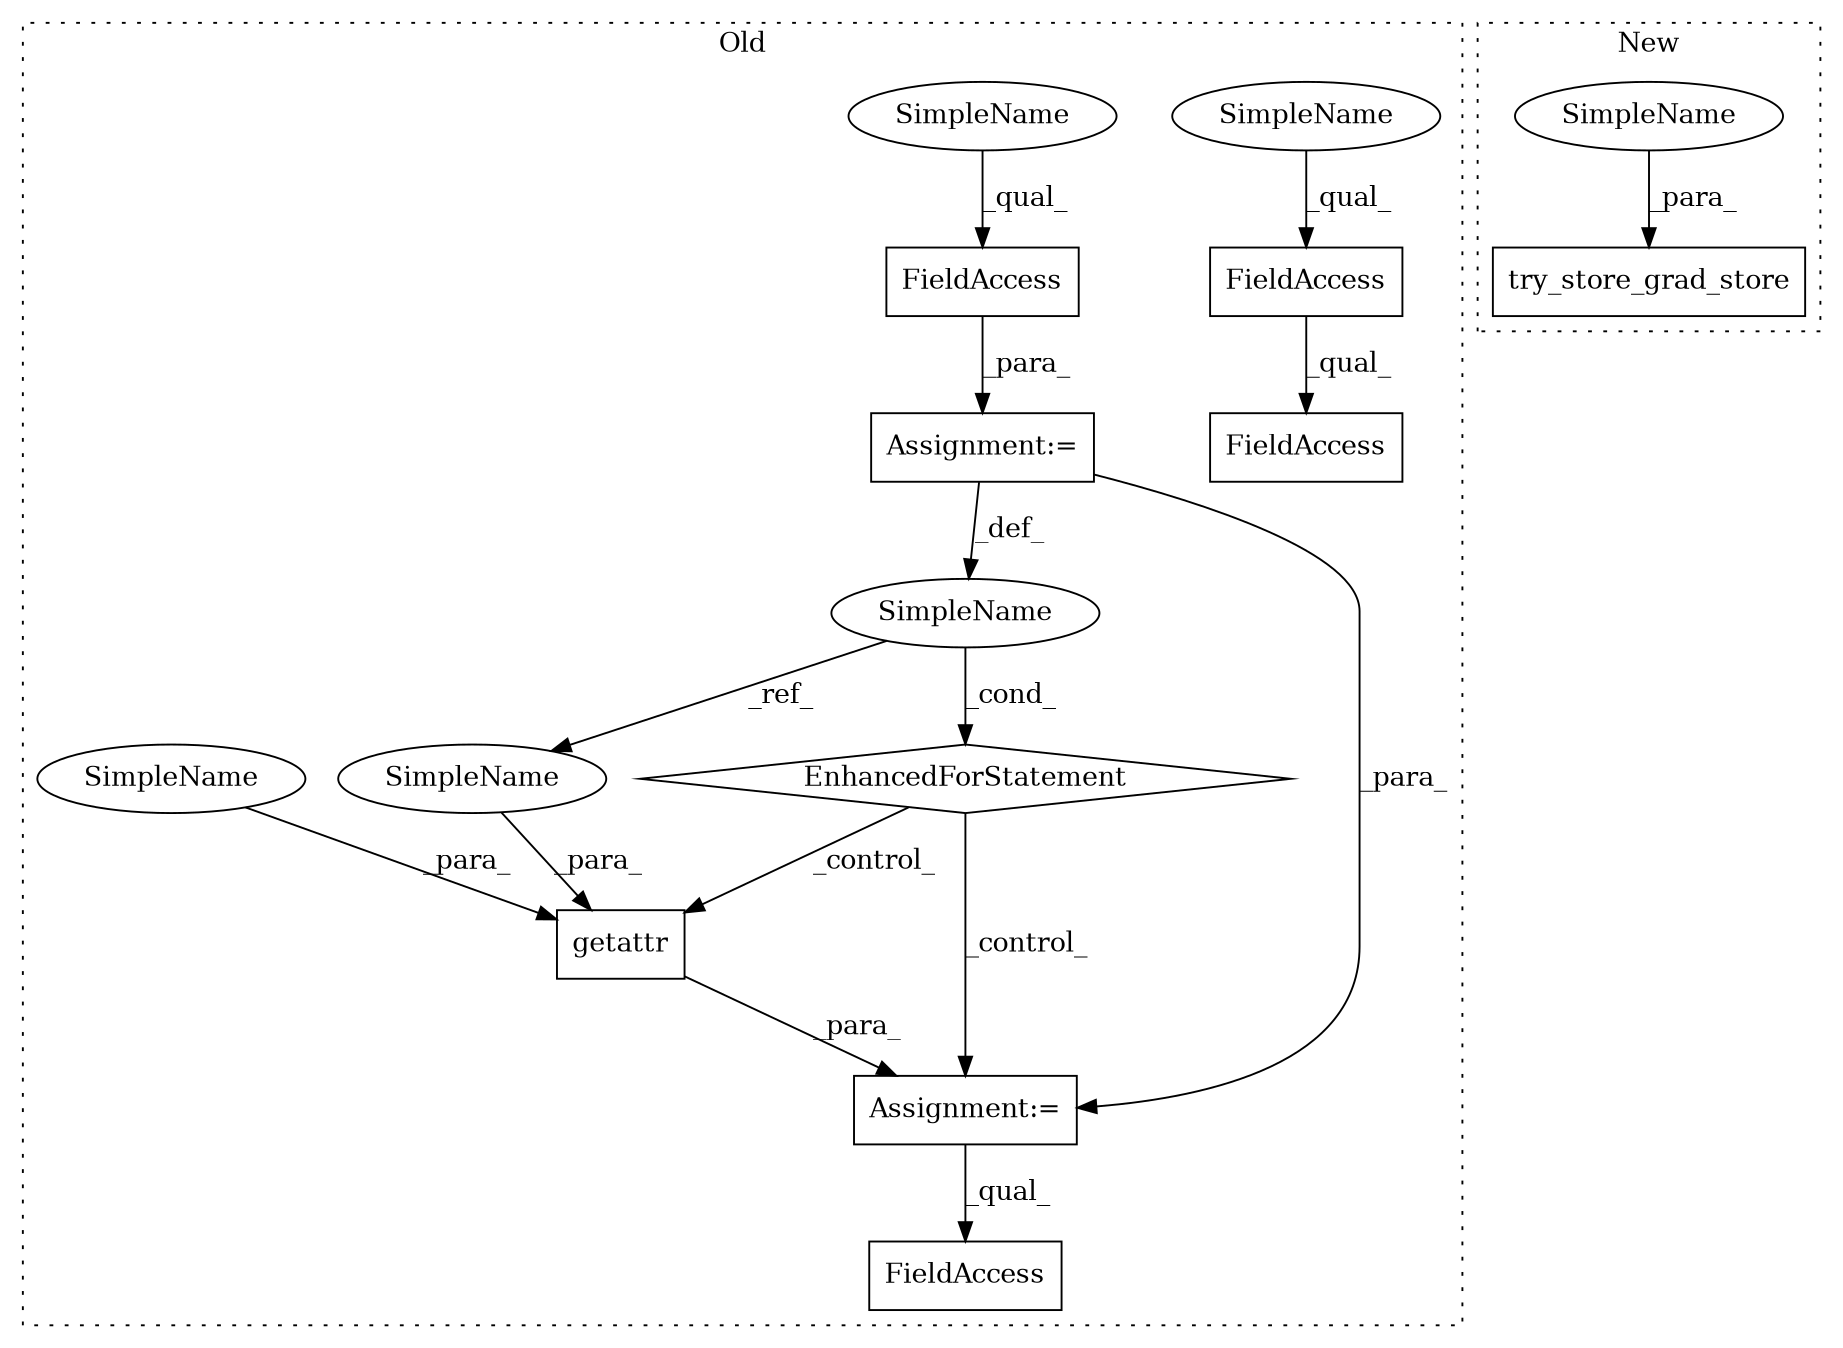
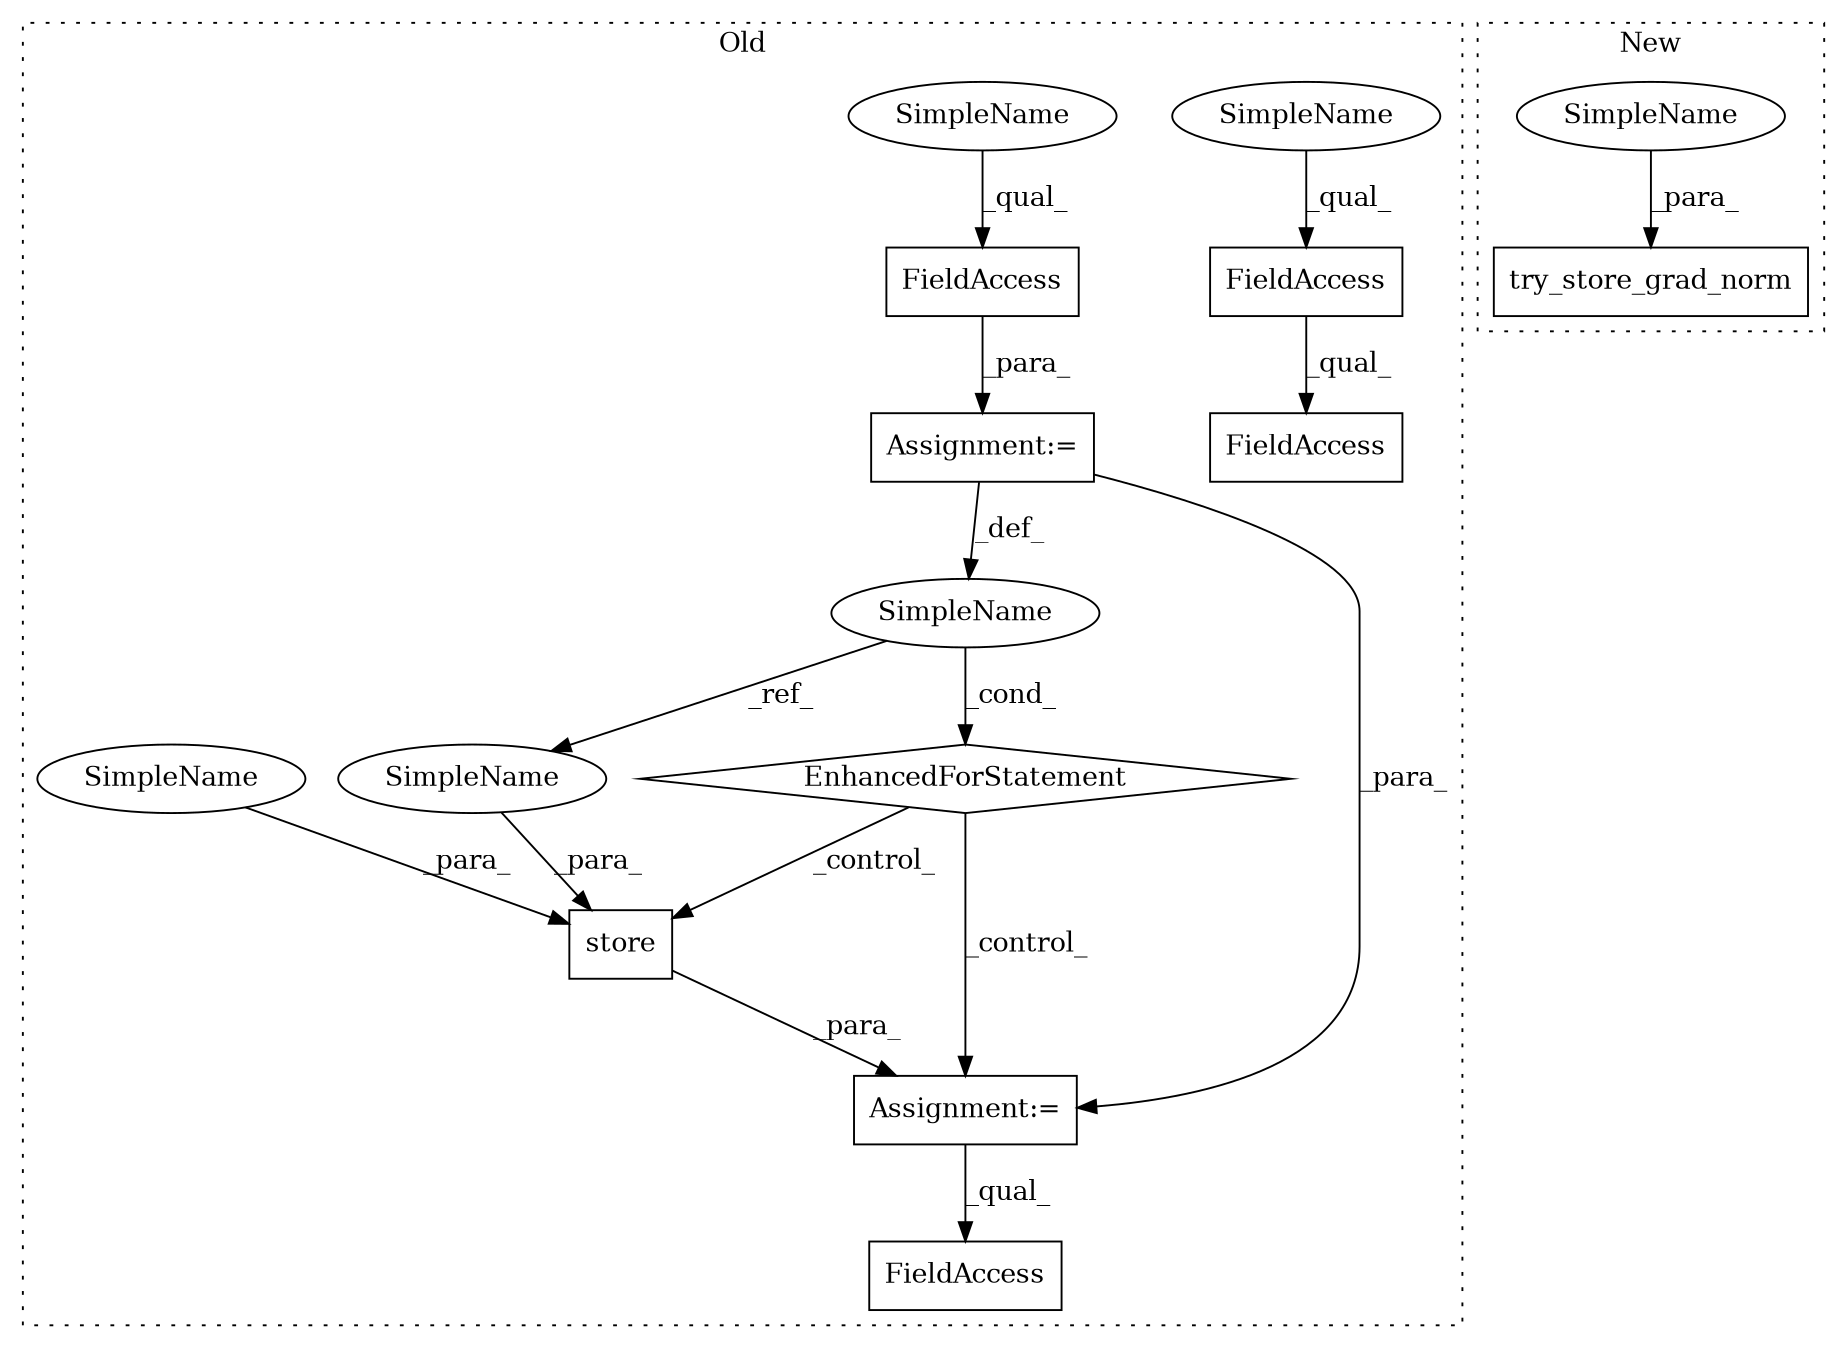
(1649, 282) -> (1651, 282)
(621, 944) -> (621, 944)
